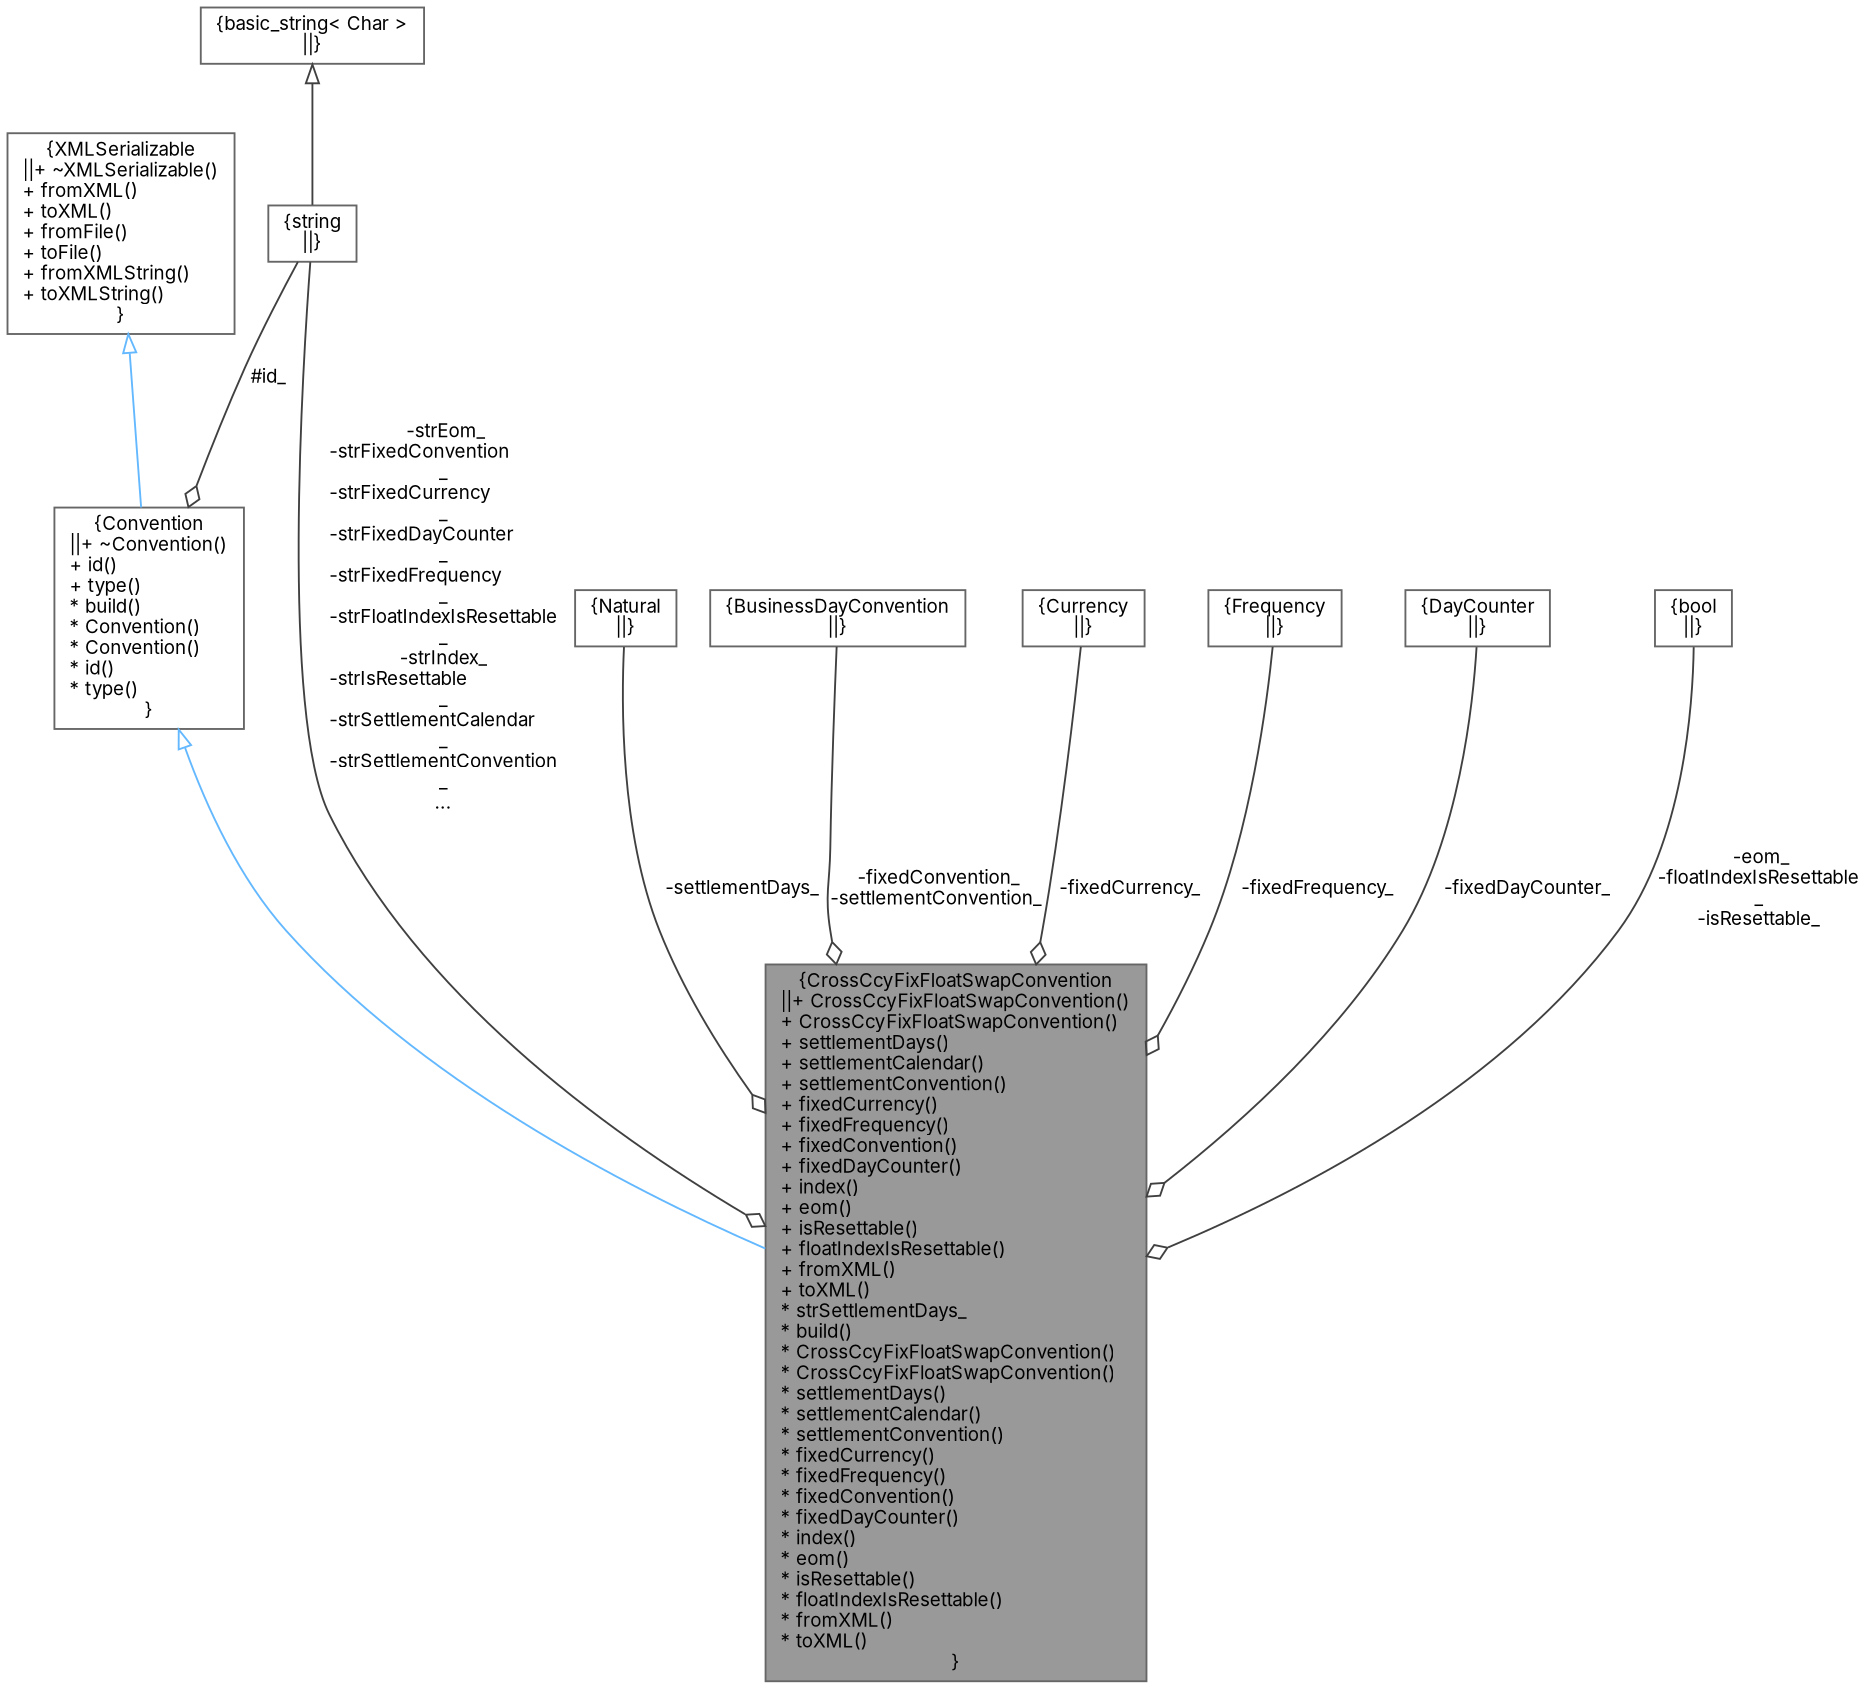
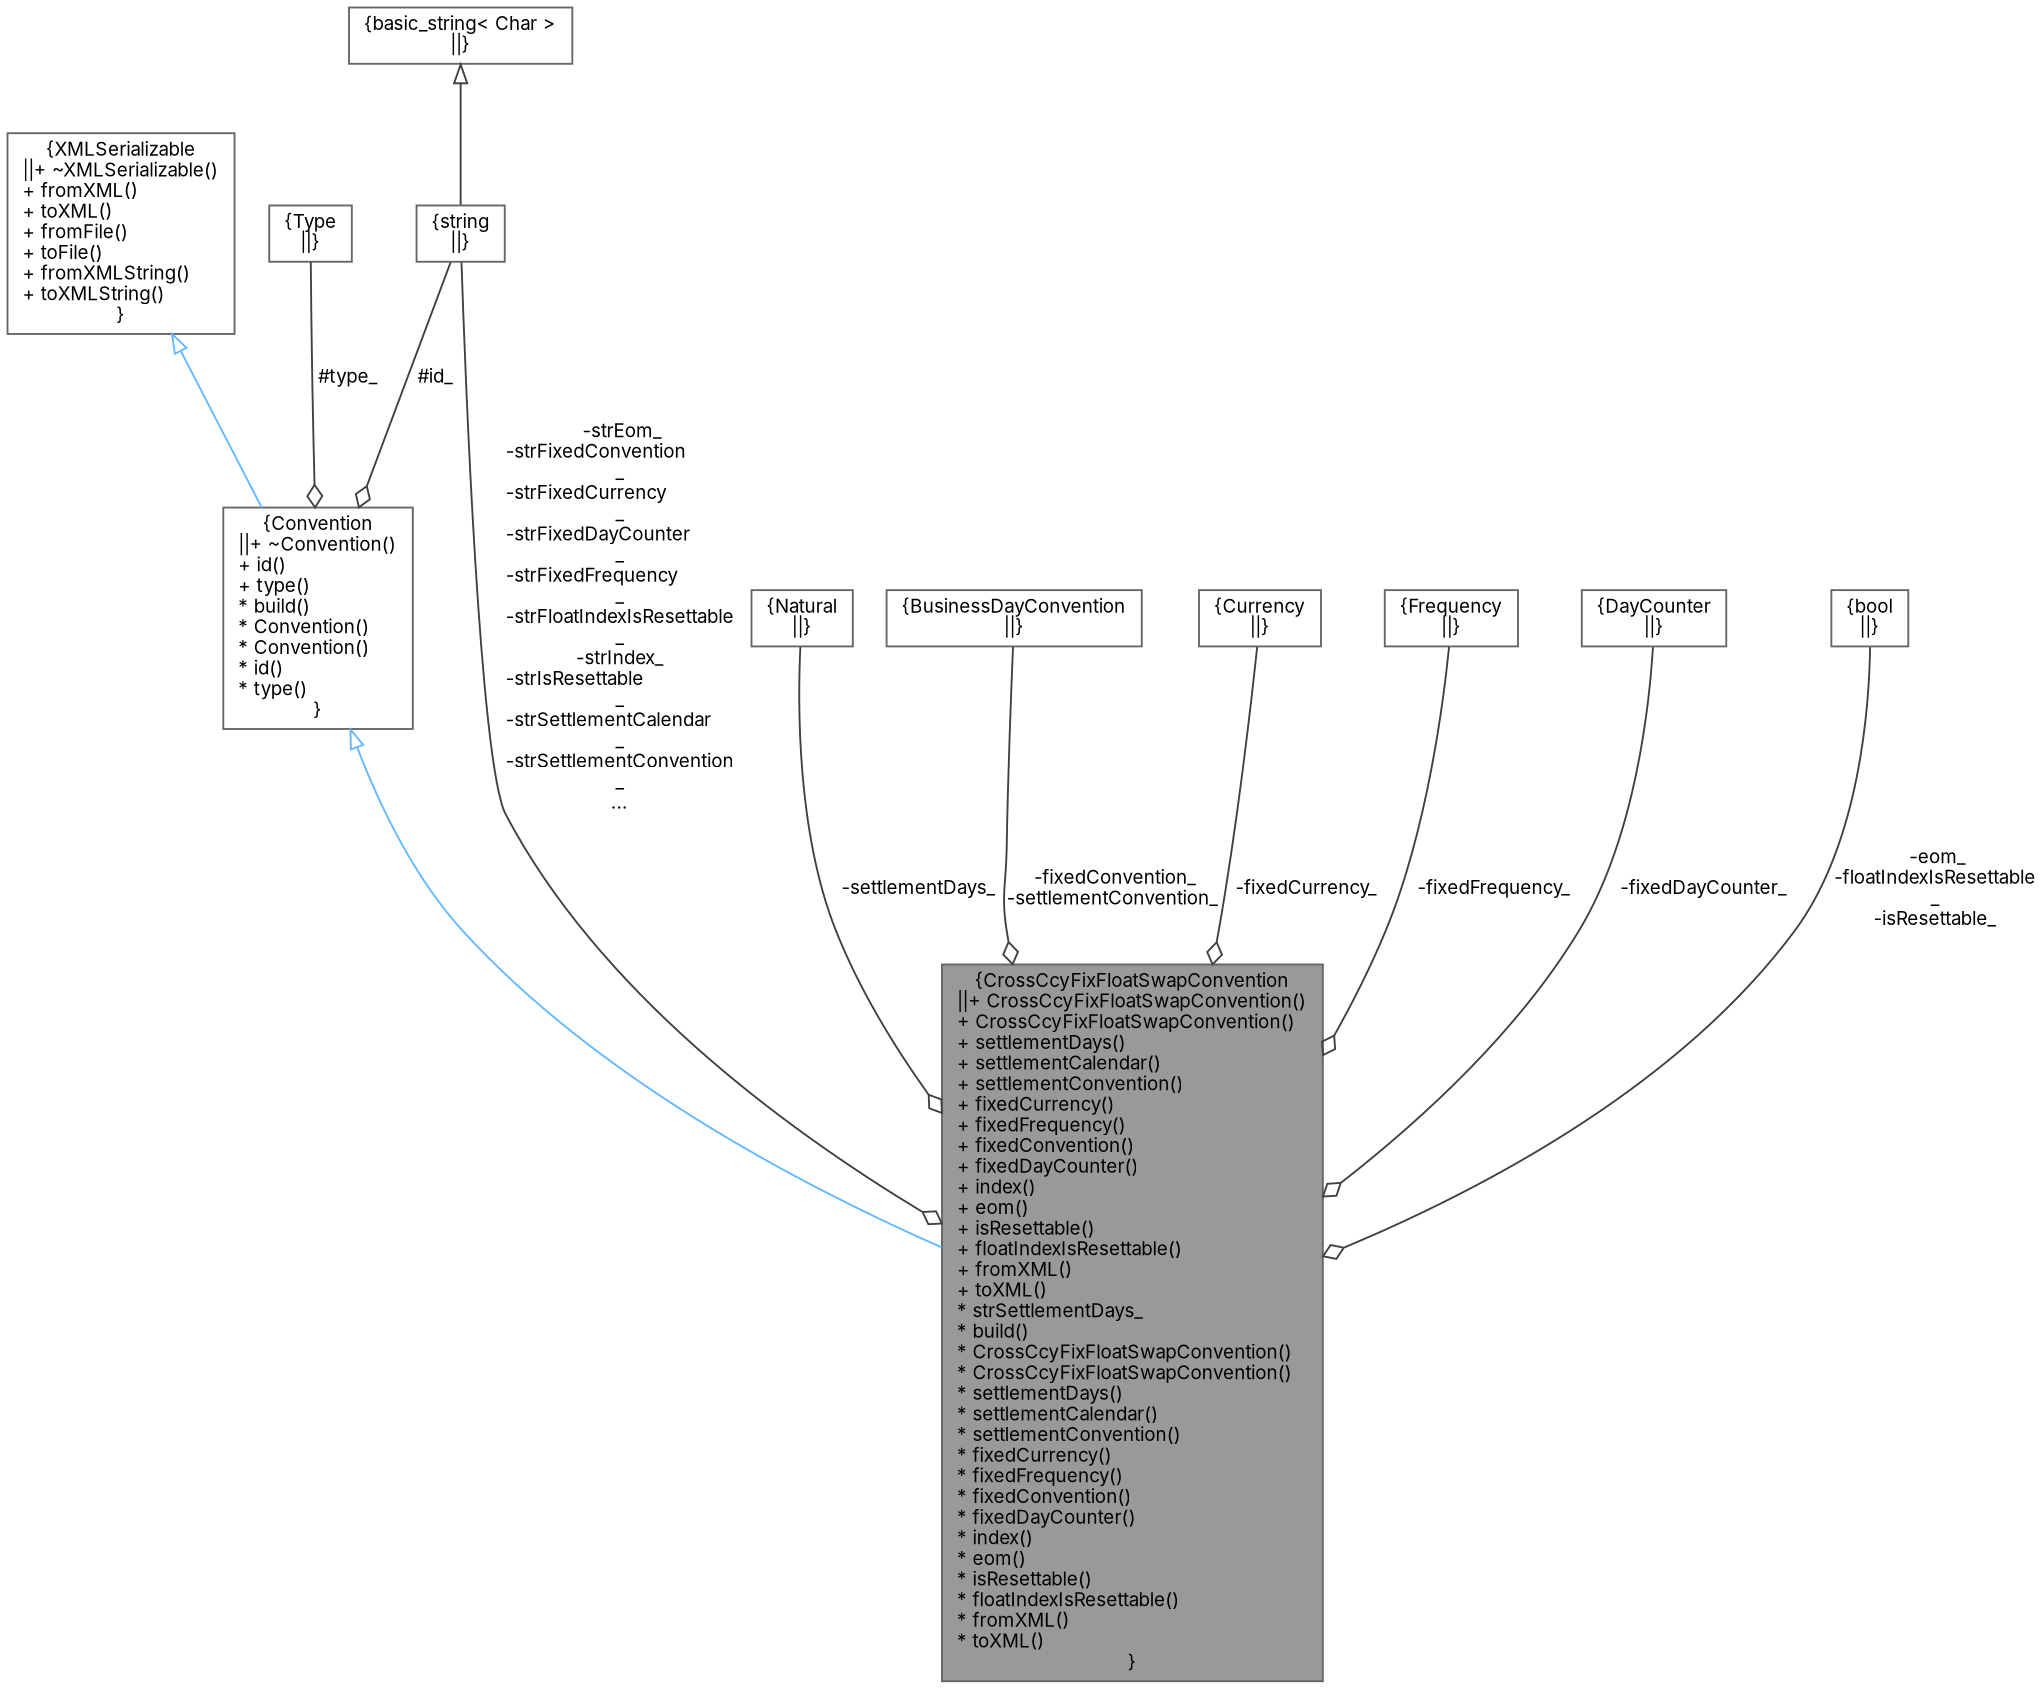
none -> (311, 234)
